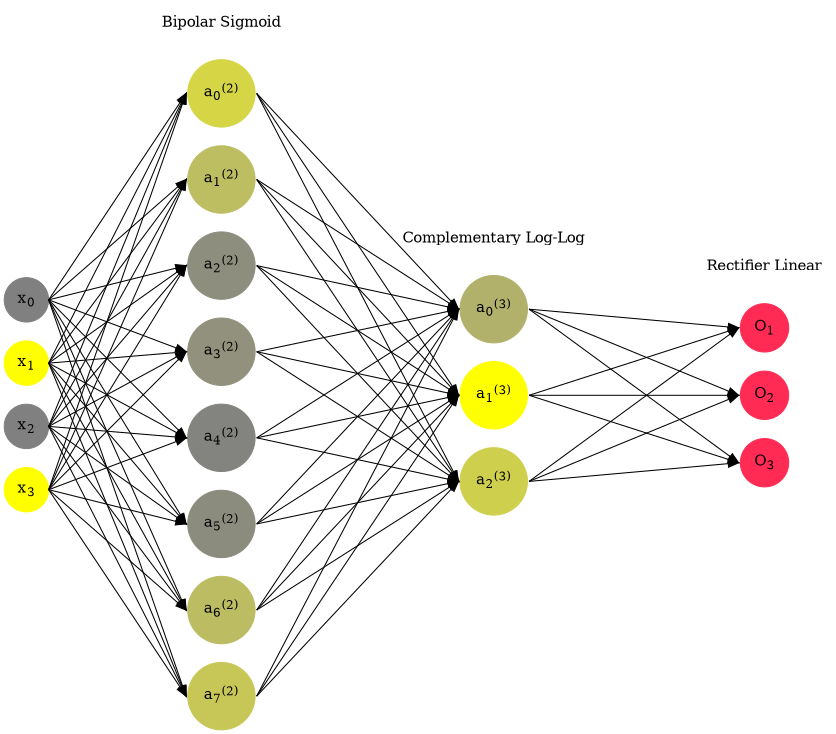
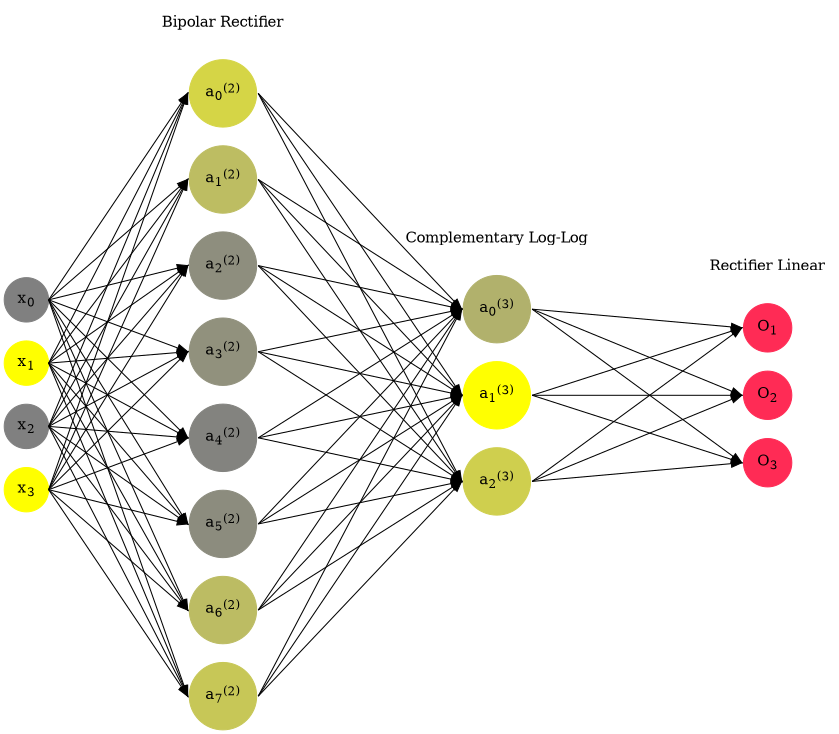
(221, 23) -> (223, 23)
